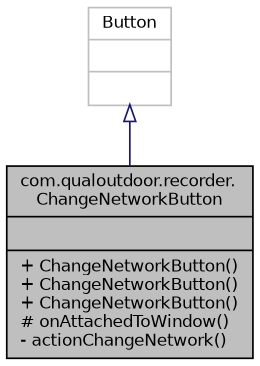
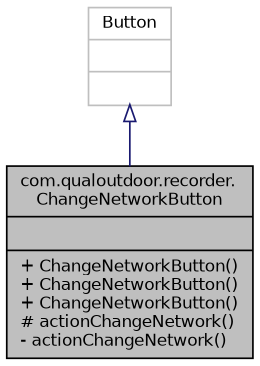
(125, 322) -> (127, 322)
